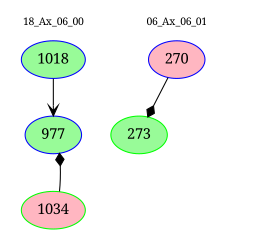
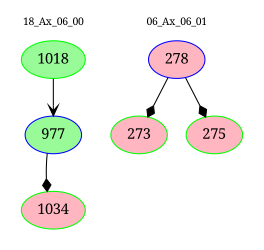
(53, 60) -> (53, 60)
(177, 60) -> (177, 60)
(139, 135) -> (139, 135)
none -> (214, 135)
(60, 179) -> (46, 166)
